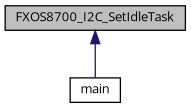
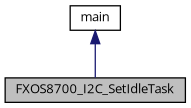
(95, 61) -> (95, 61)
